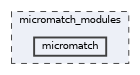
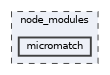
(70, 21) -> (55, 21)
